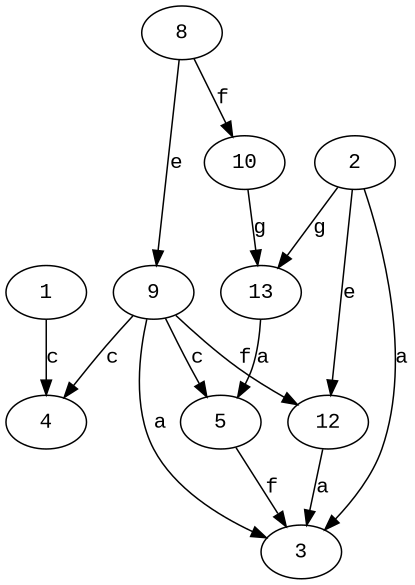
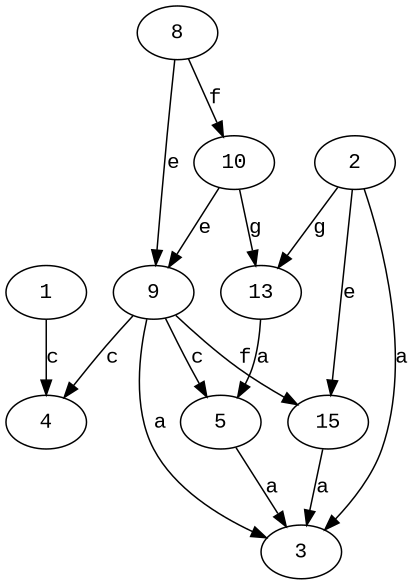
none -> (198, 221)
(328, 422) -> (328, 422)
(272, 487) -> (272, 487)
